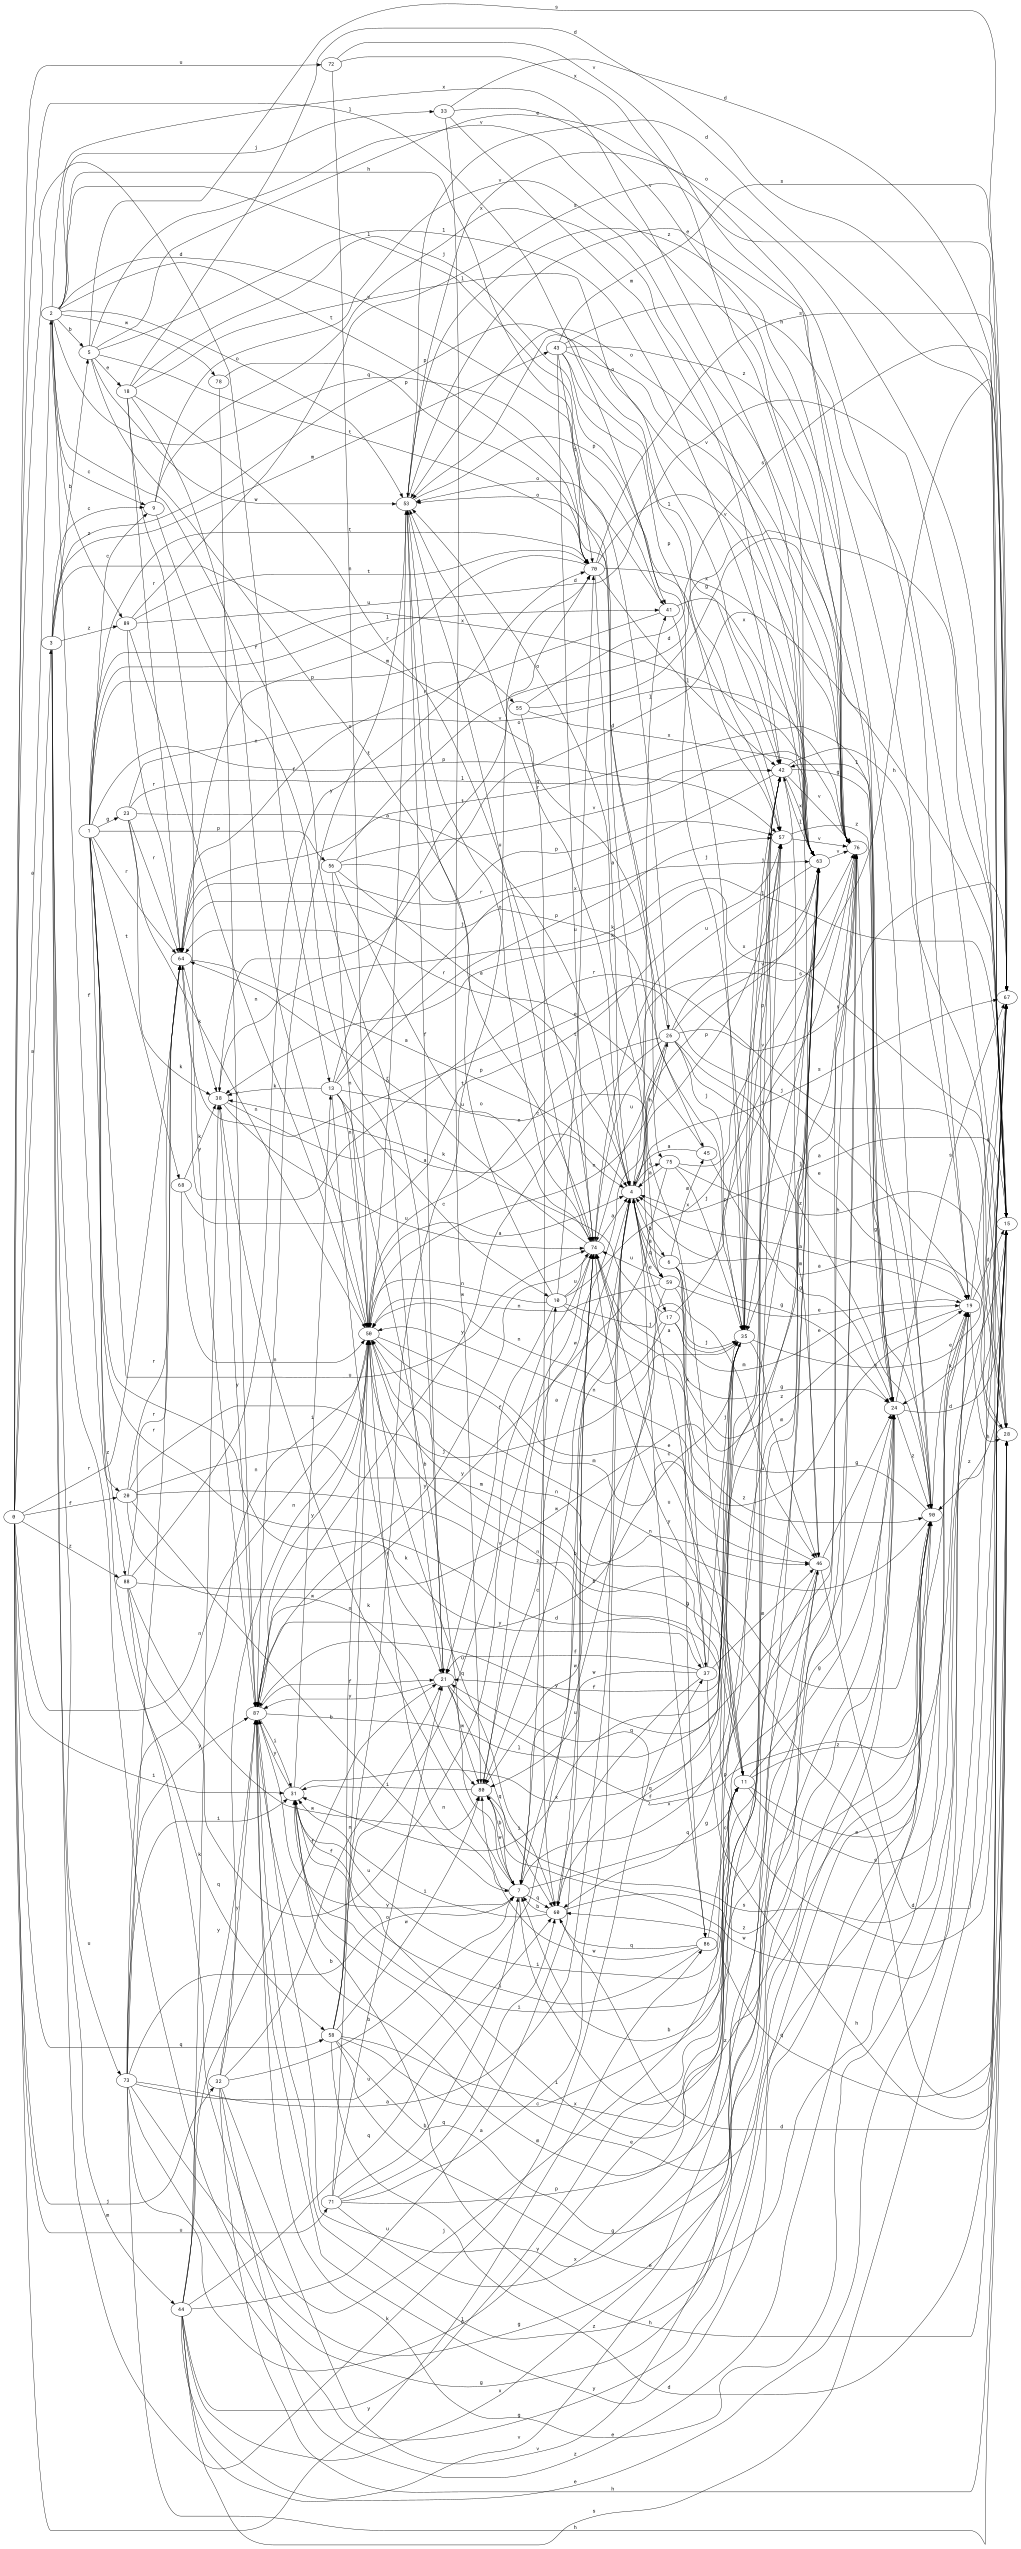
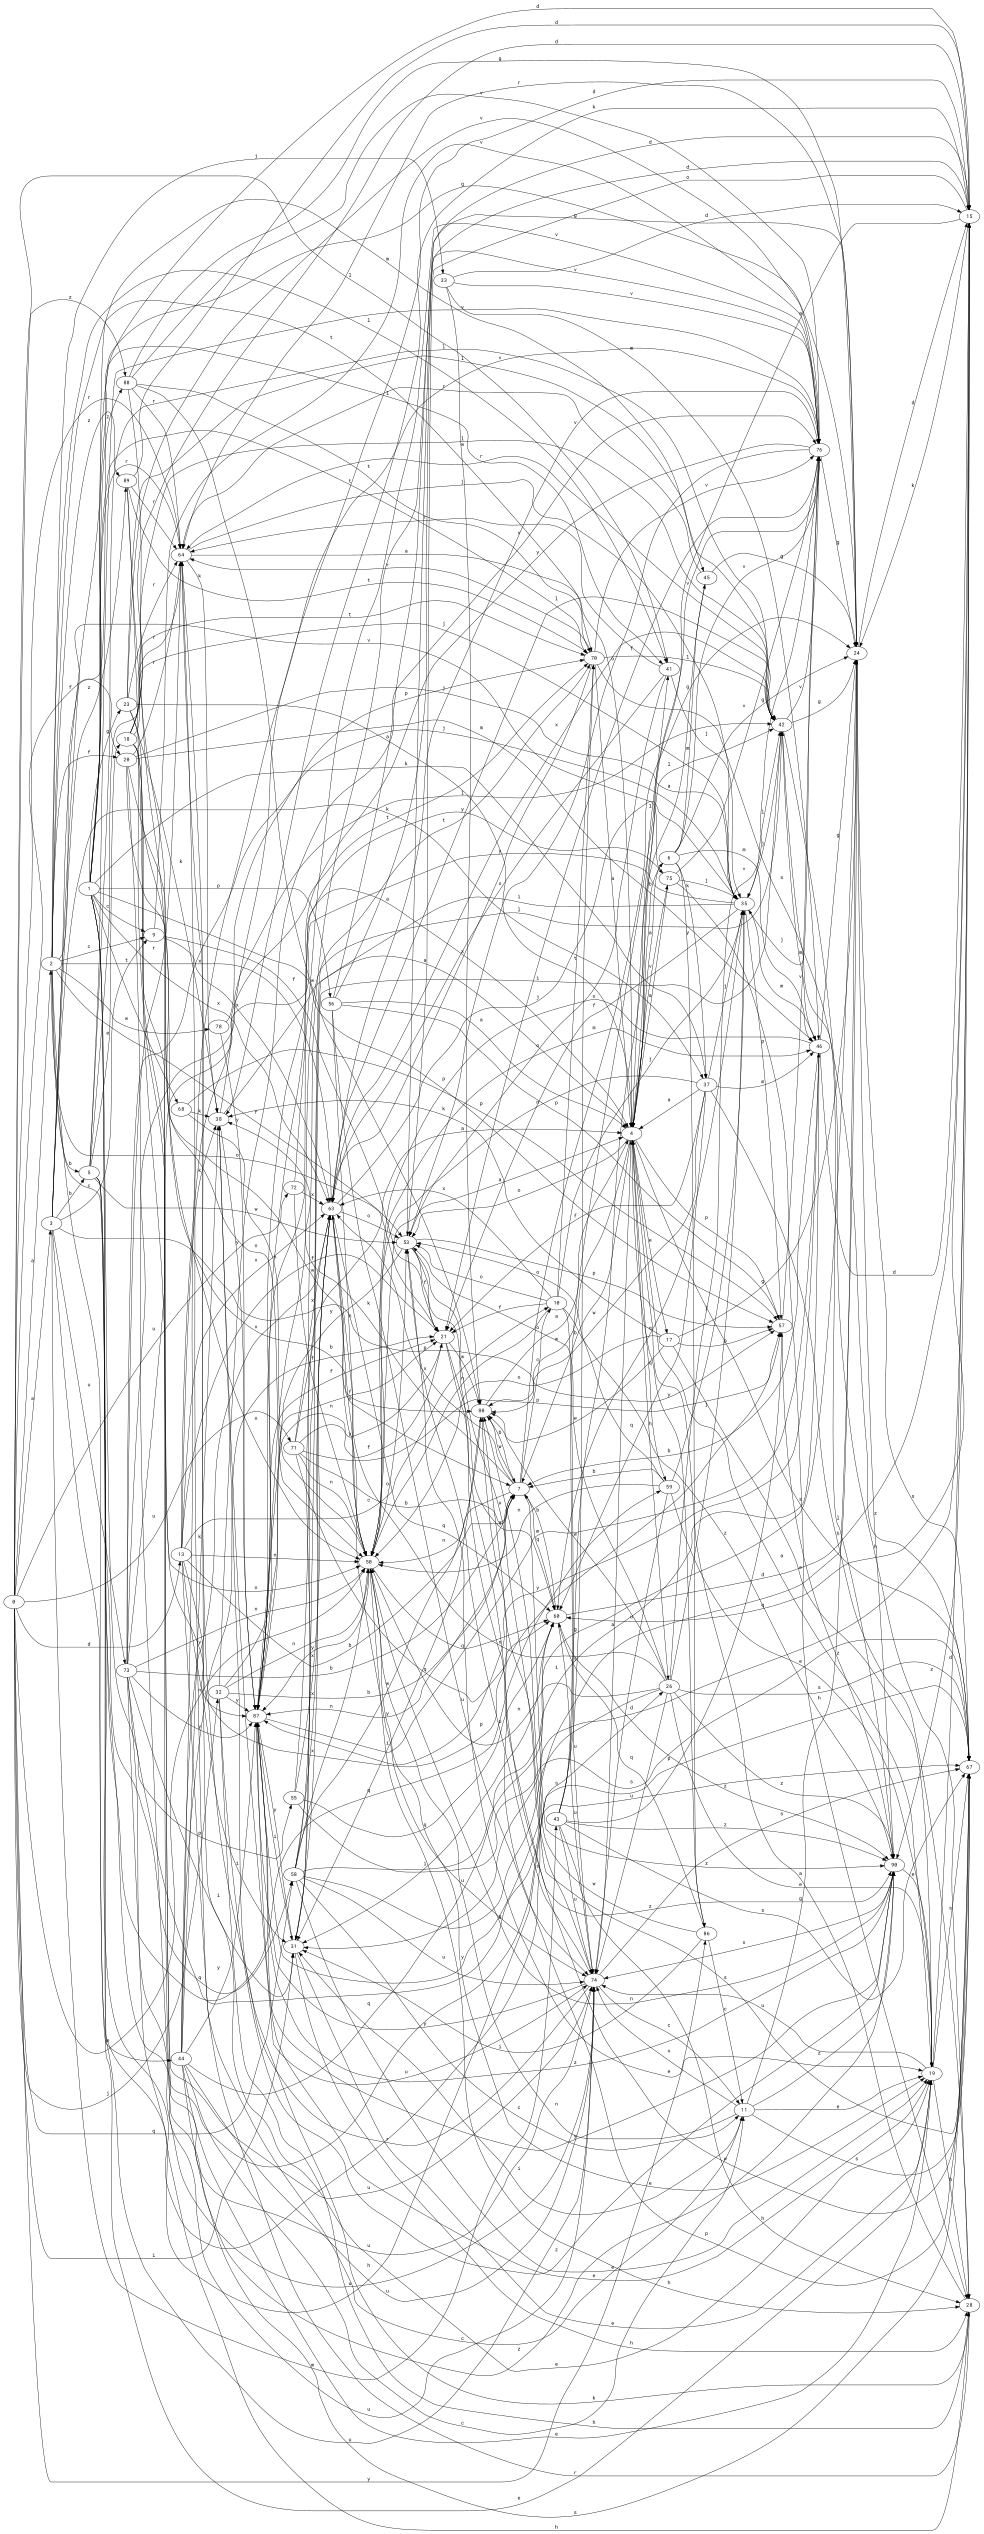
(980, 1315) -> none
(782, 1397) -> (763, 2006)
(311, 1477) -> (209, 1739)
(388, 1917) -> (369, 1447)
